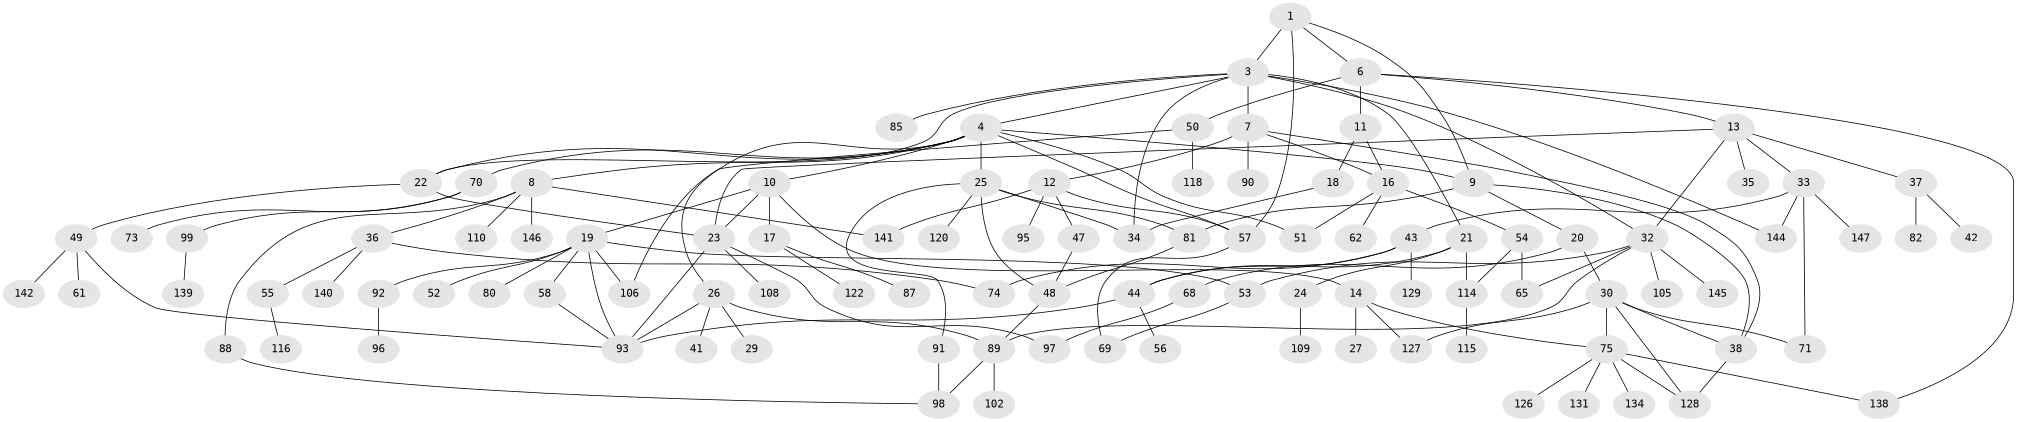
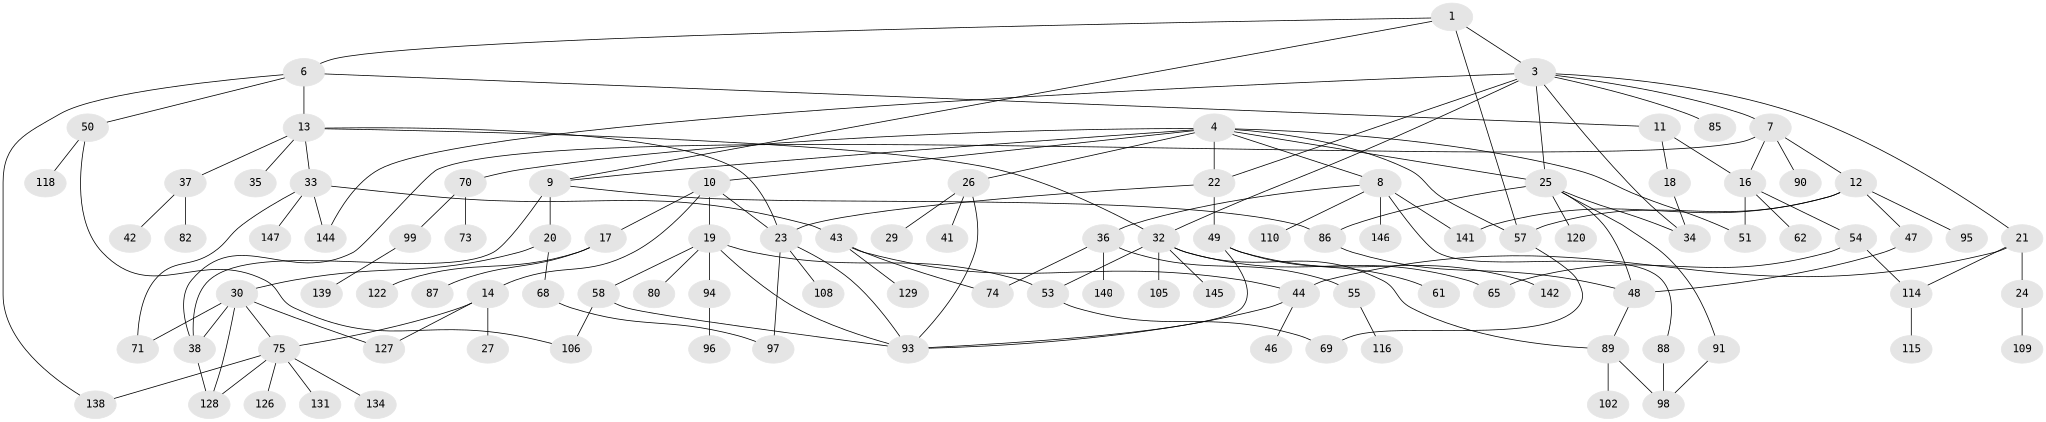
(1115, 100) -> (1540, 128)
(1190, 239) -> (1325, 239)
(610, 269) -> (585, 322)
(379, 294) -> (709, 294)
(434, 294) -> none
(854, 322) -> none
(1160, 349) -> (1271, 349)
